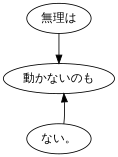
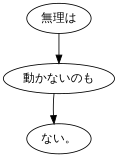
(65, 113) -> (53, 104)
